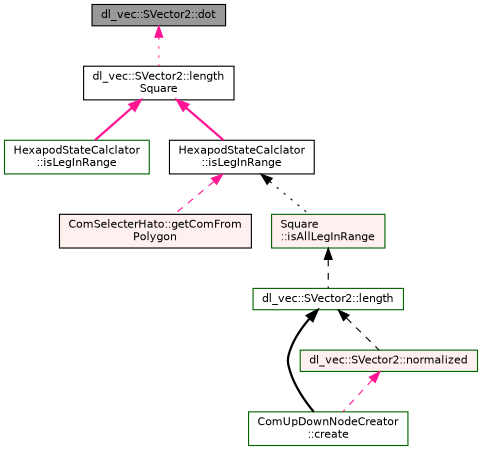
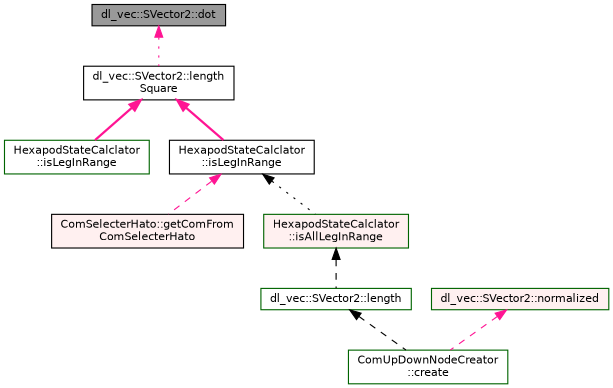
(155, 231) -> (148, 231)
(328, 231) -> (336, 231)
(363, 334) -> none
(288, 365) -> (382, 333)
